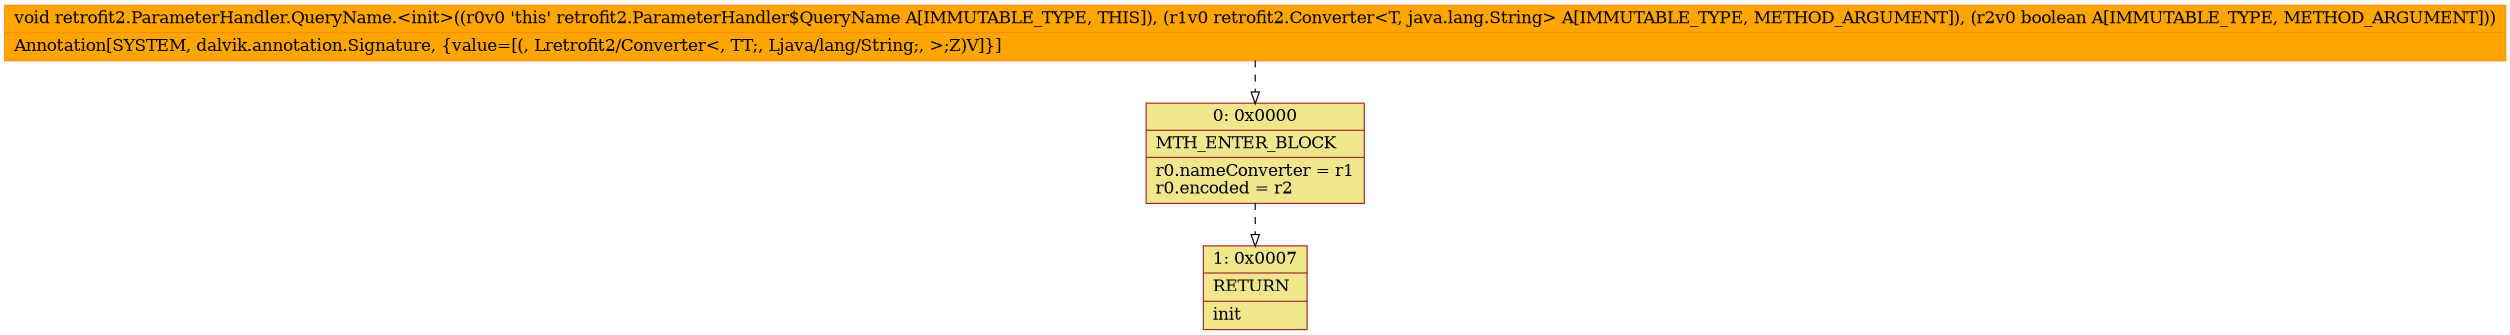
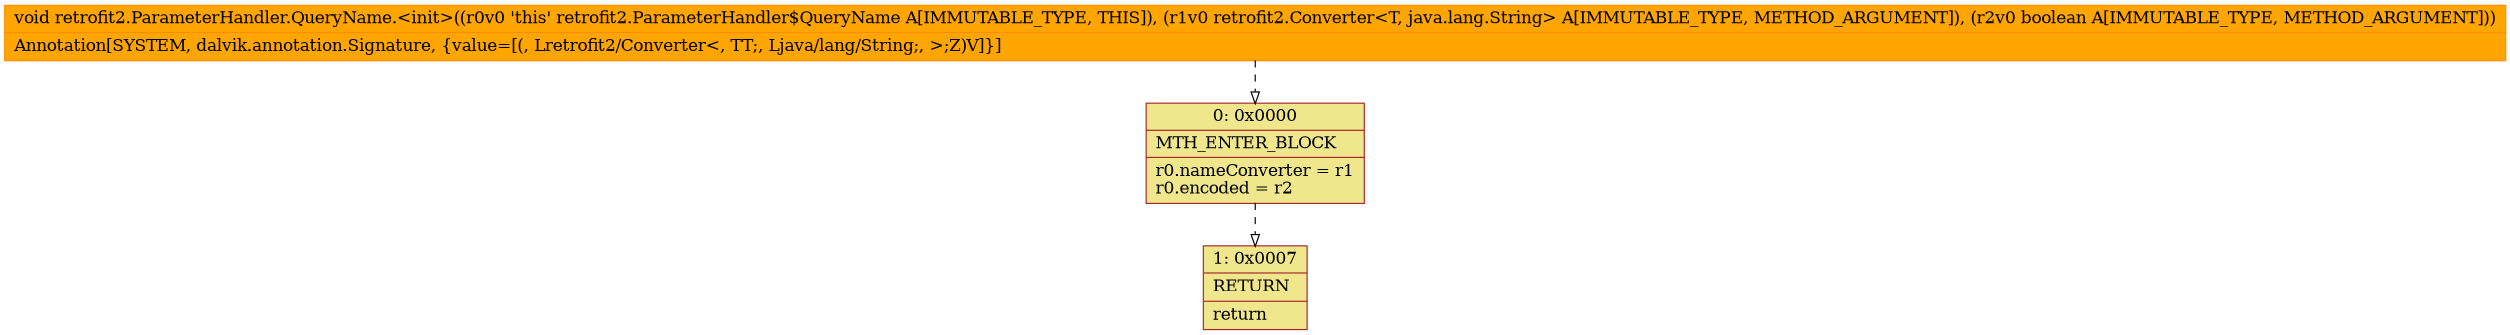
(1228, 315) -> (1240, 315)
